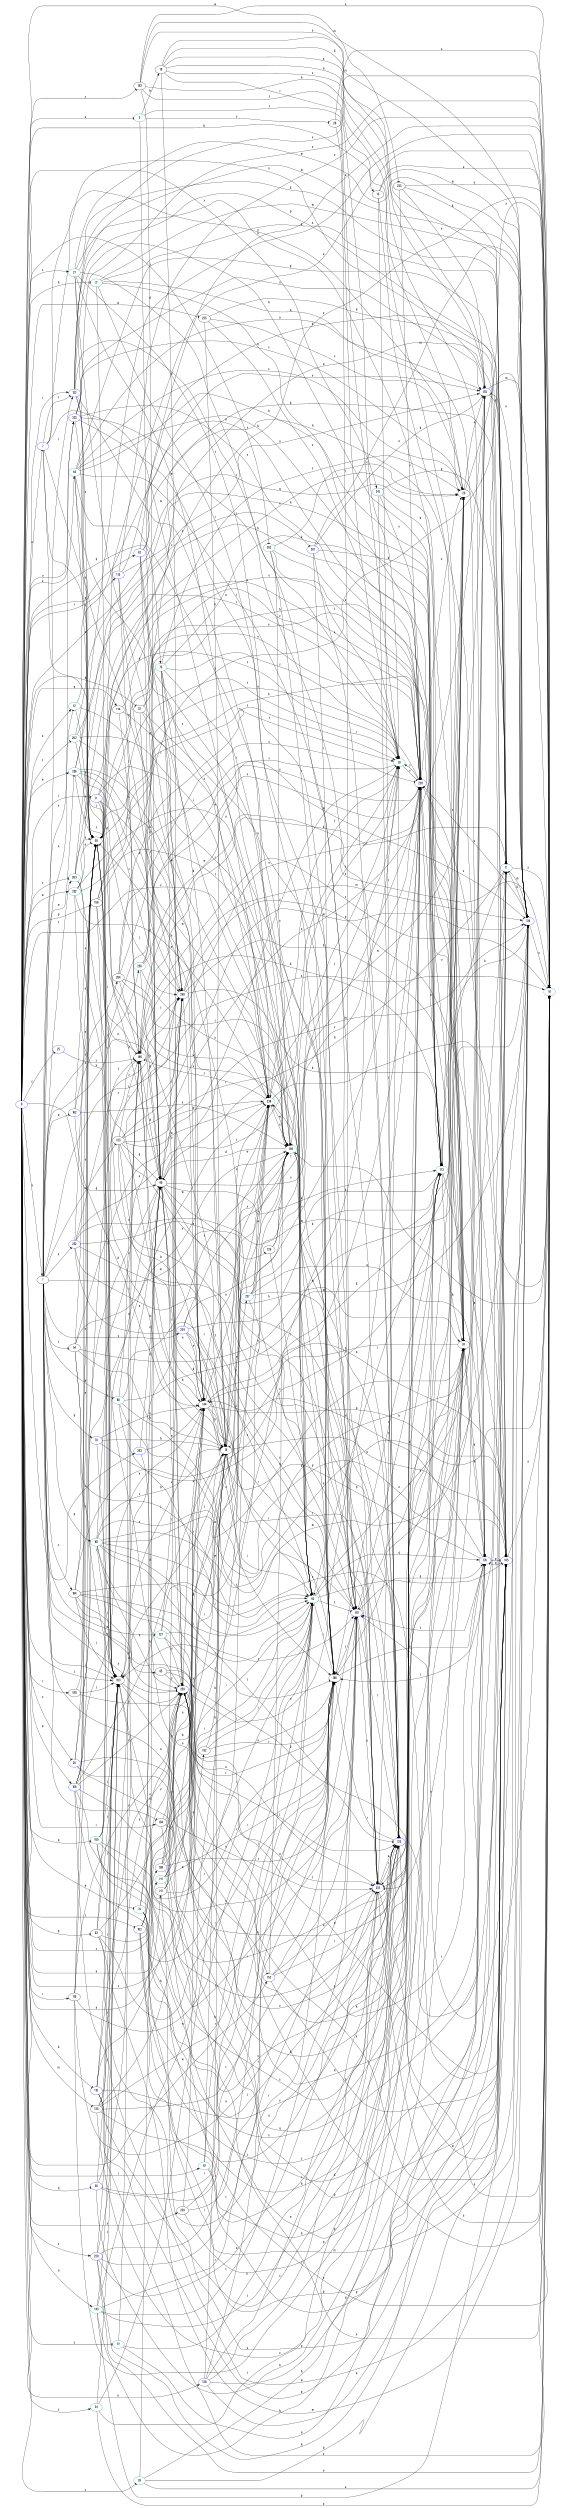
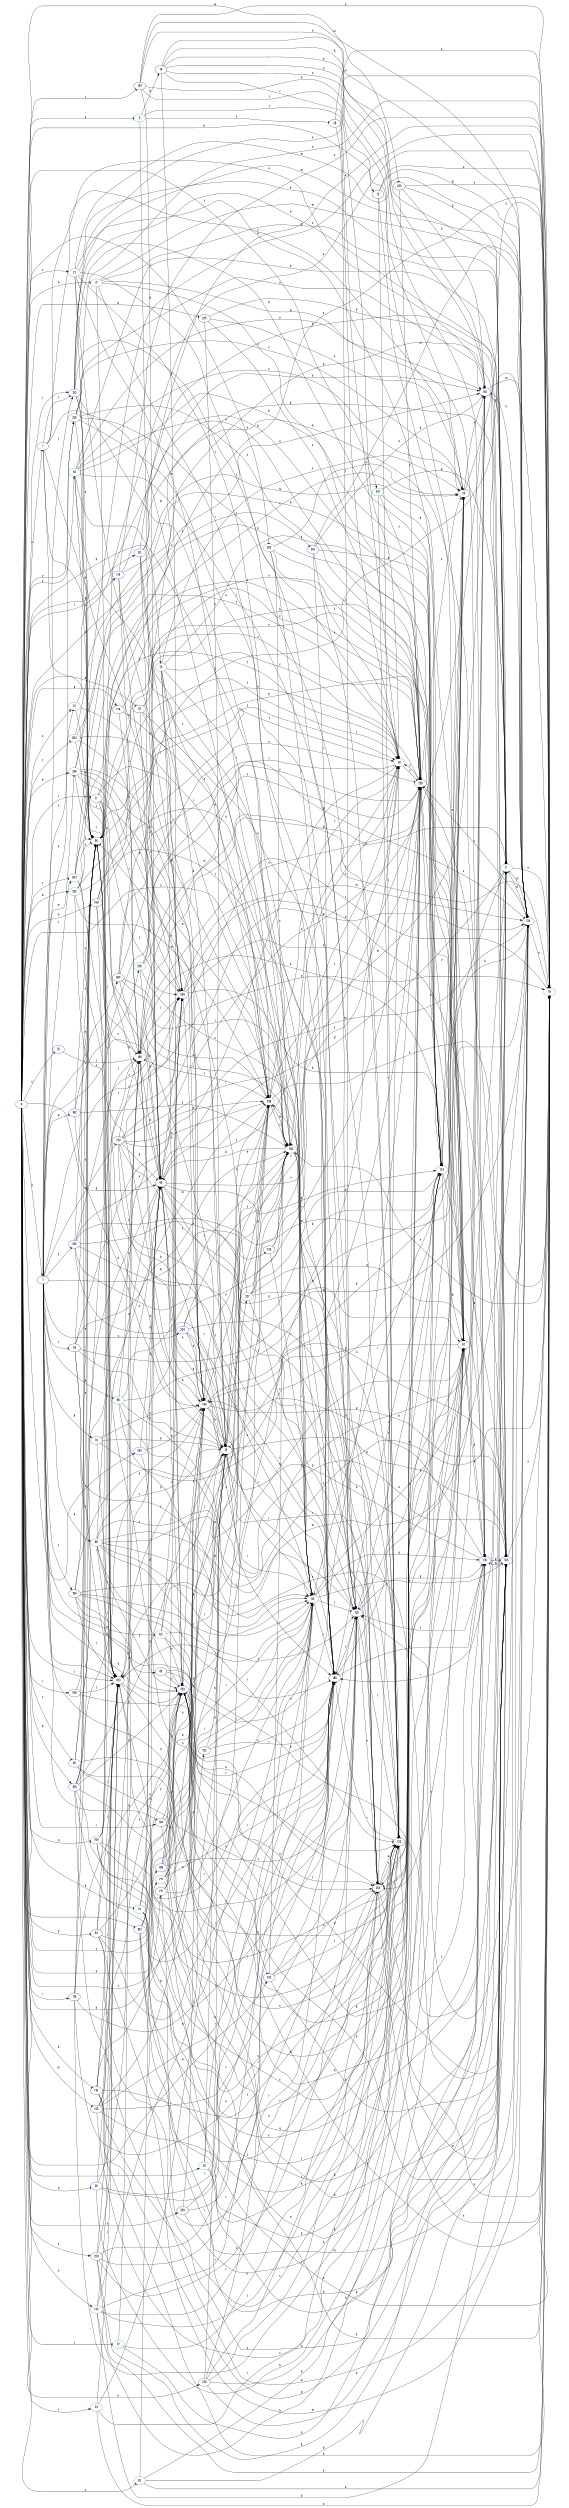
(217, 1917) -> (217, 1917)
